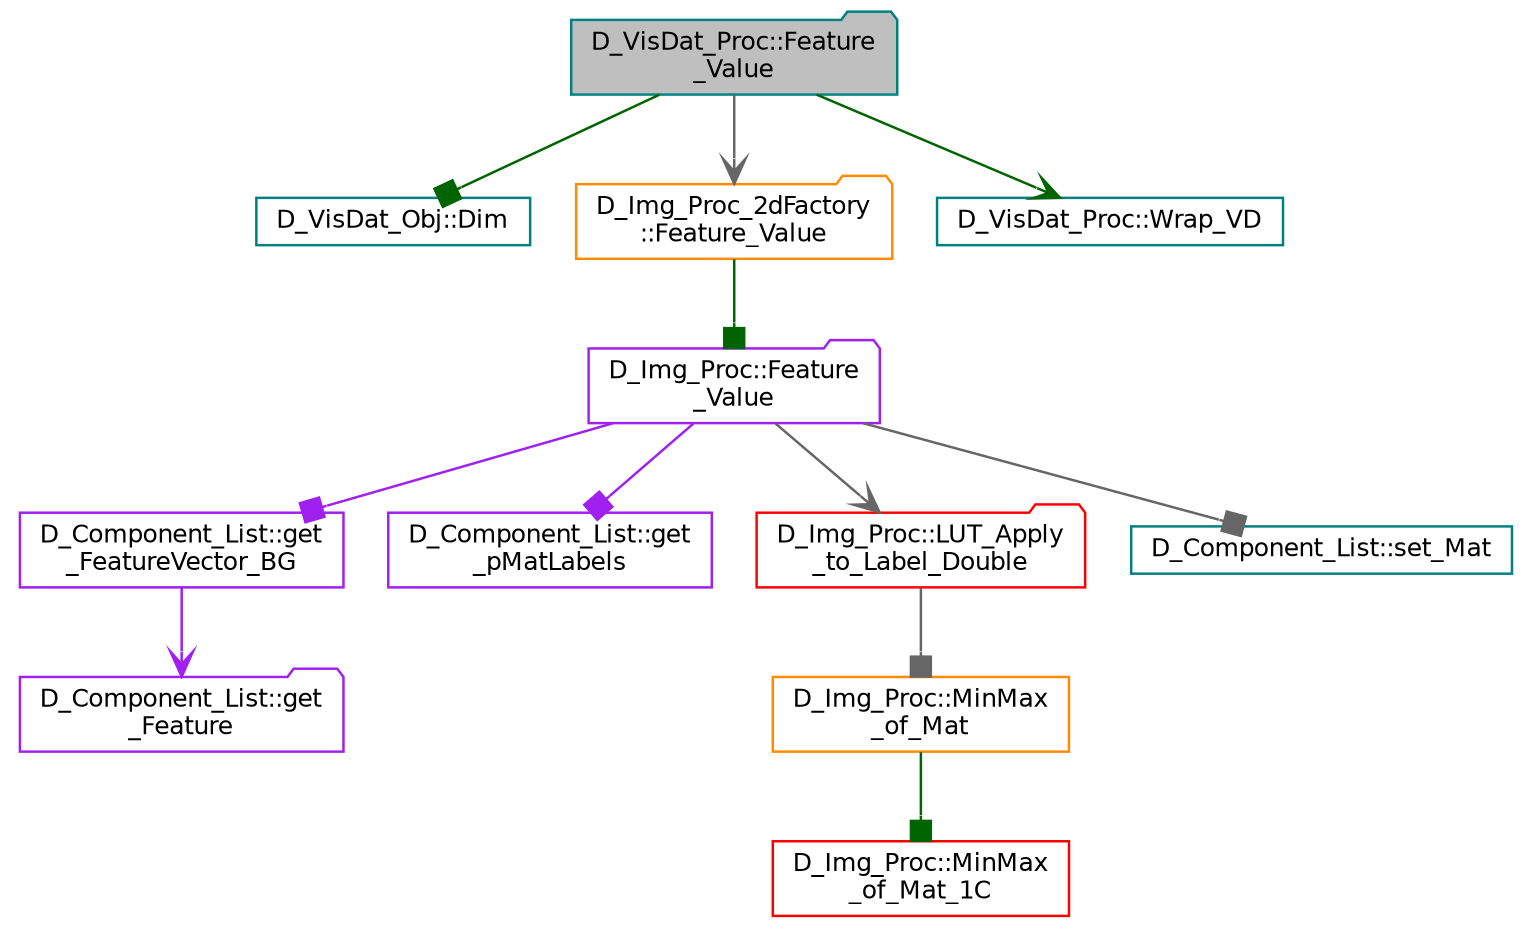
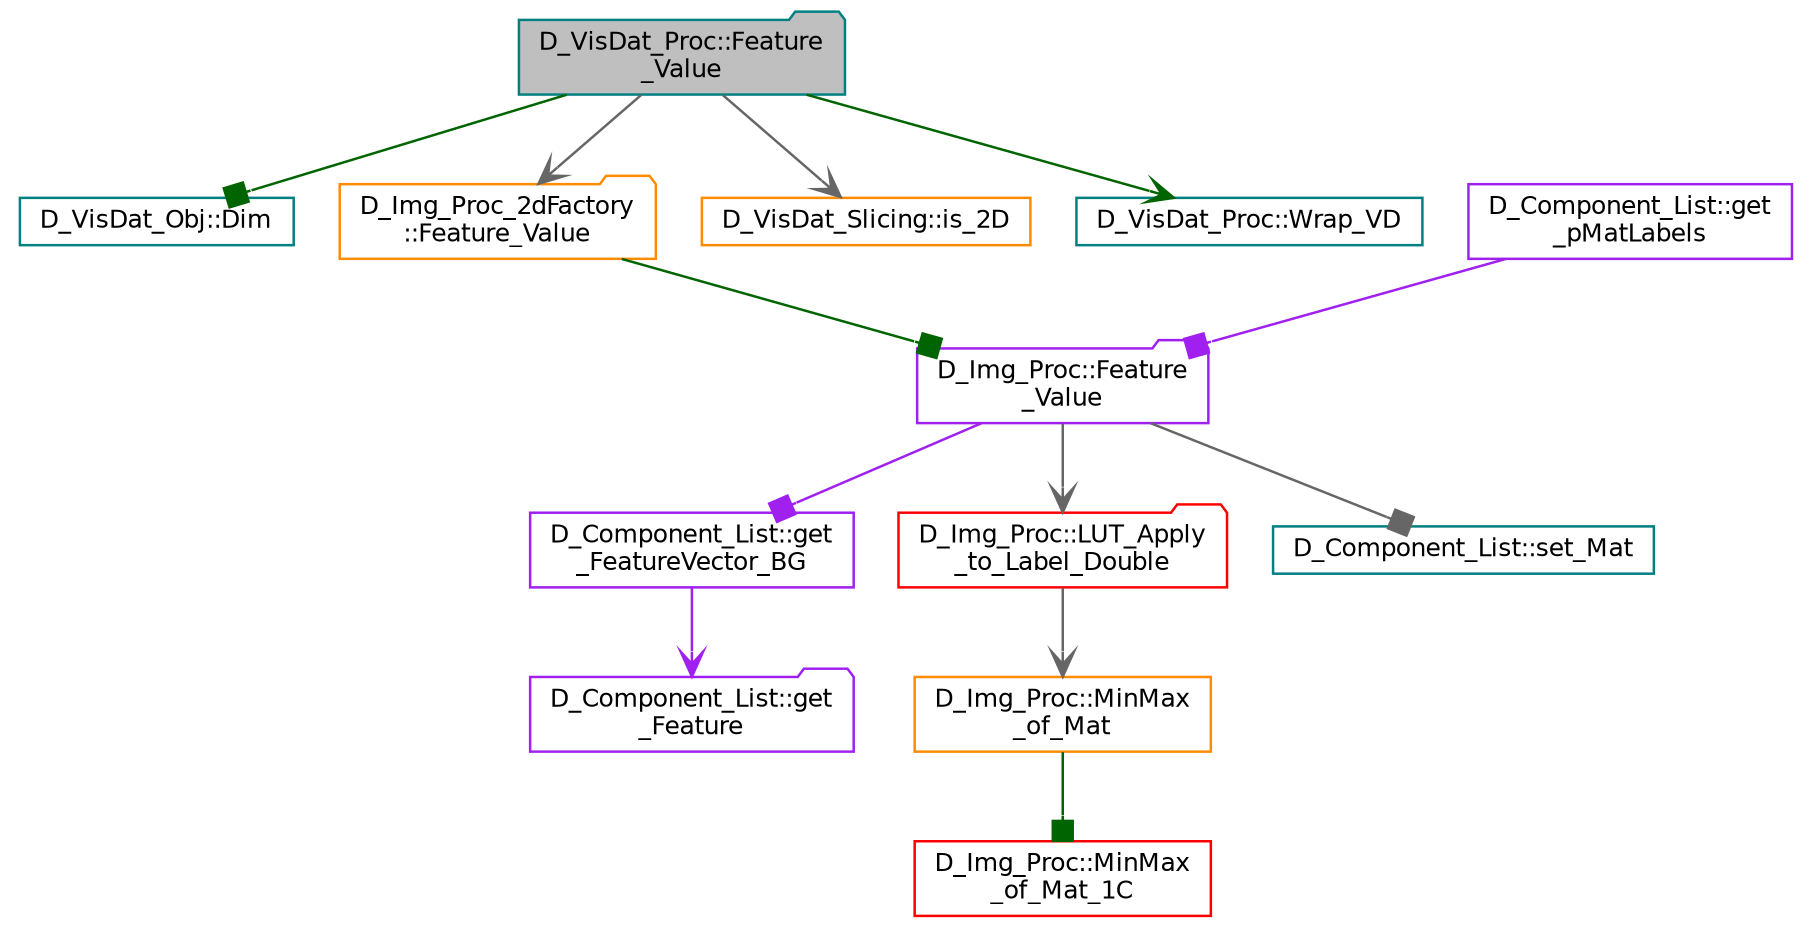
none -> (866, 222)
(652, 460) -> (1359, 300)
(921, 619) -> (1063, 619)
